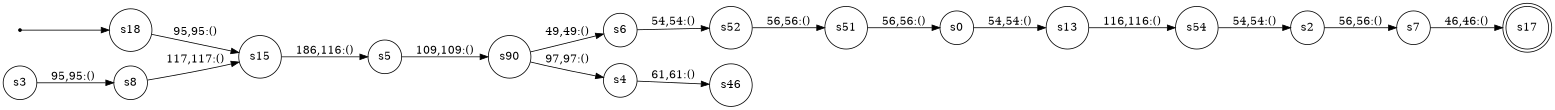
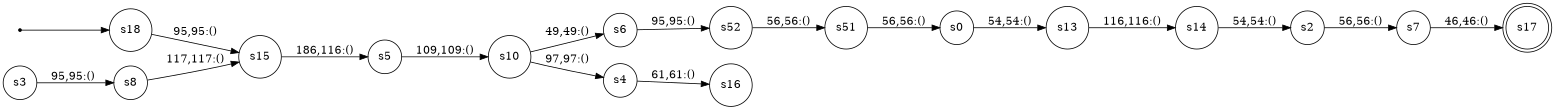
(673, 22) -> (673, 22)
(1197, 28) -> (1197, 28)
(510, 57) -> (510, 57)
(731, 85) -> (731, 85)
